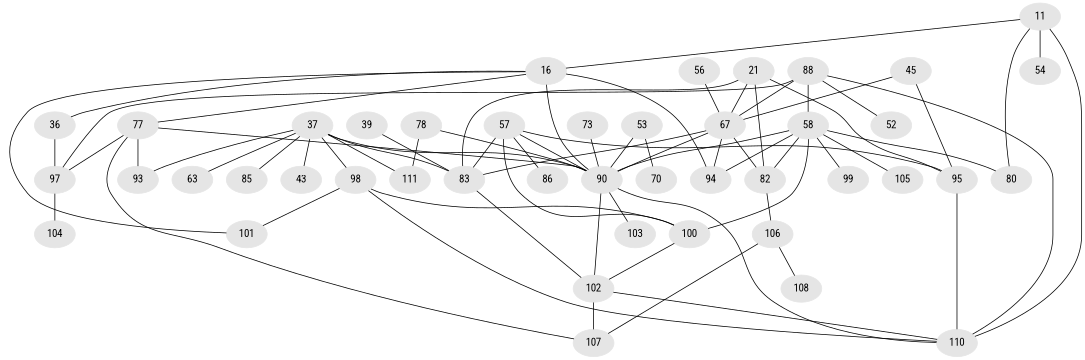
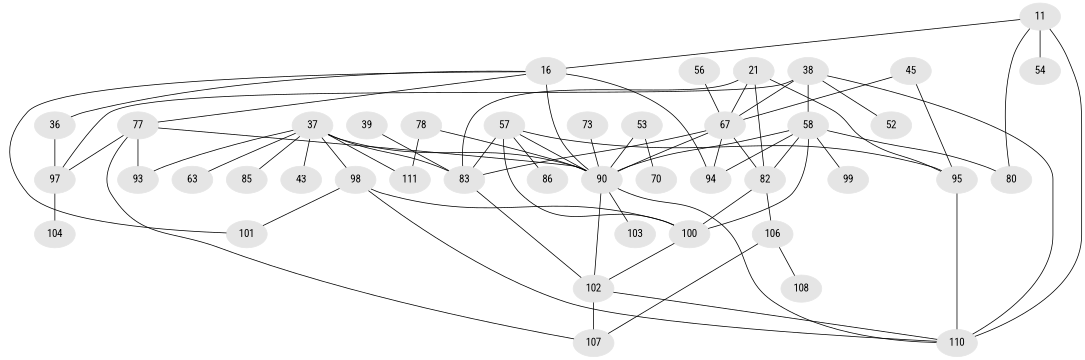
(808, 71) -> (808, 71)
(903, 180) -> none
none -> (727, 207)
